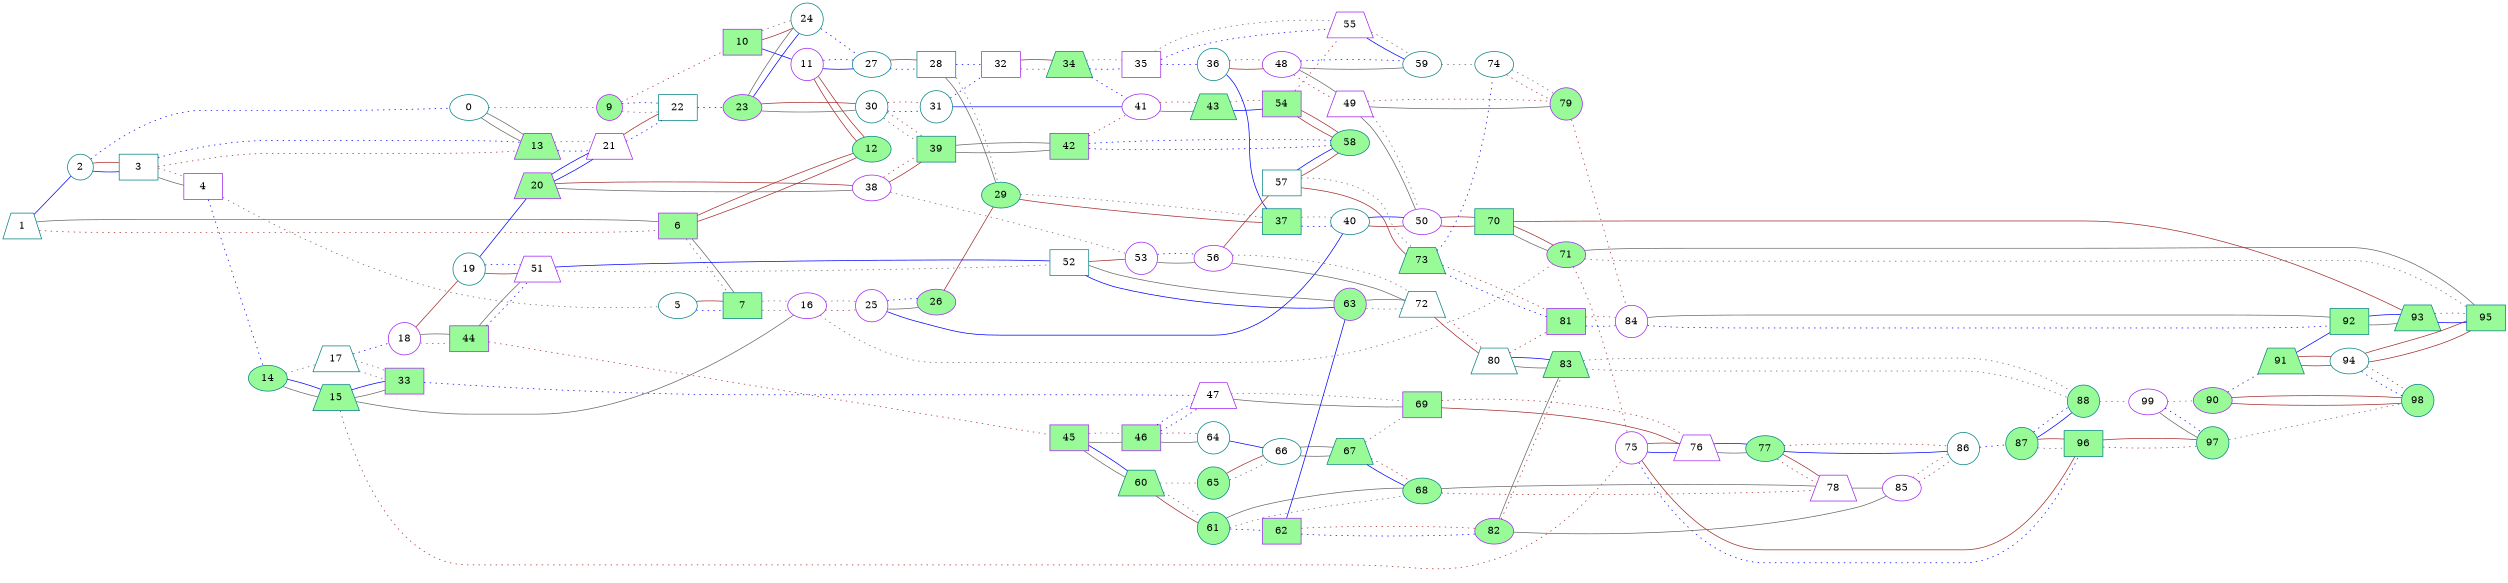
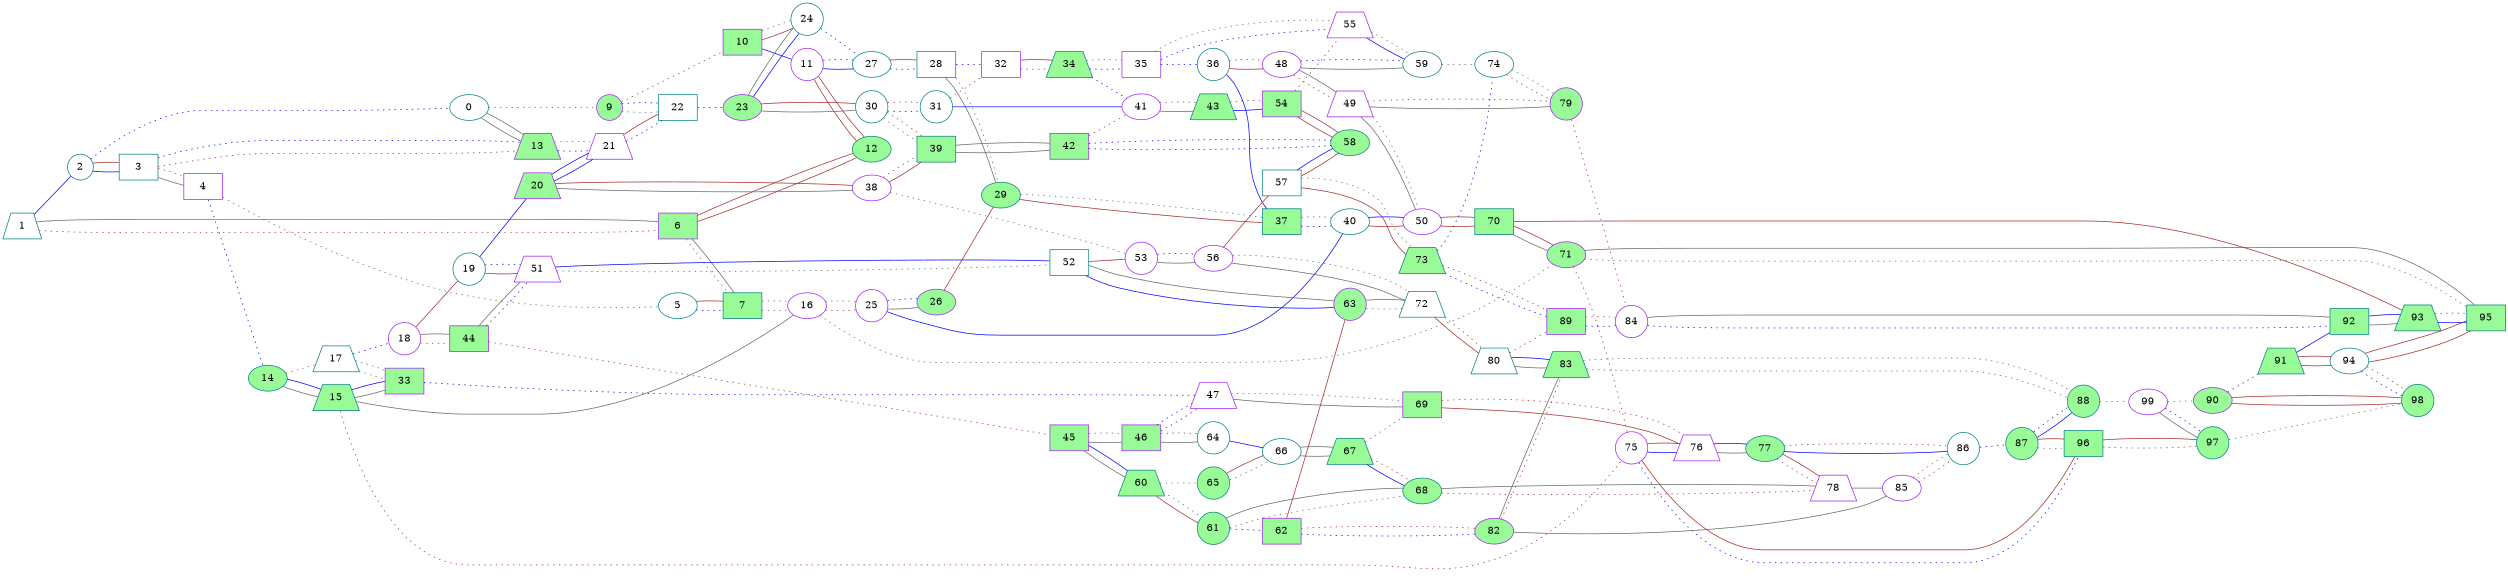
(967, 87) -> (967, 87)
(1566, 322) -> (1566, 322)
(1316, 419) -> (1316, 419)
